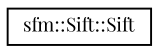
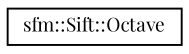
(79, 27) -> (95, 27)
